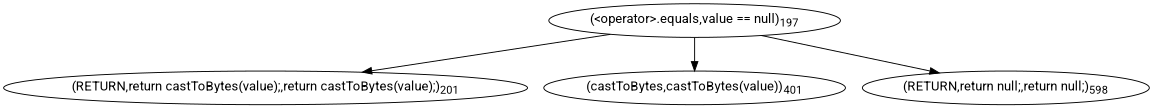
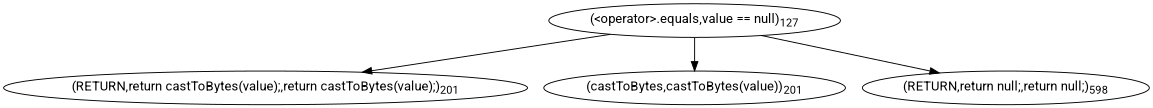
(789, 19) -> (789, 19)
(793, 86) -> (793, 86)
